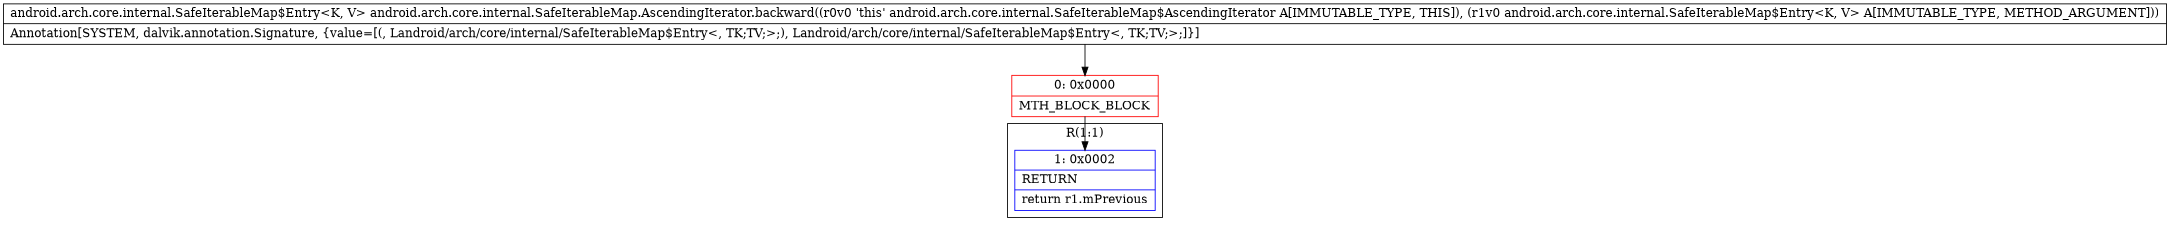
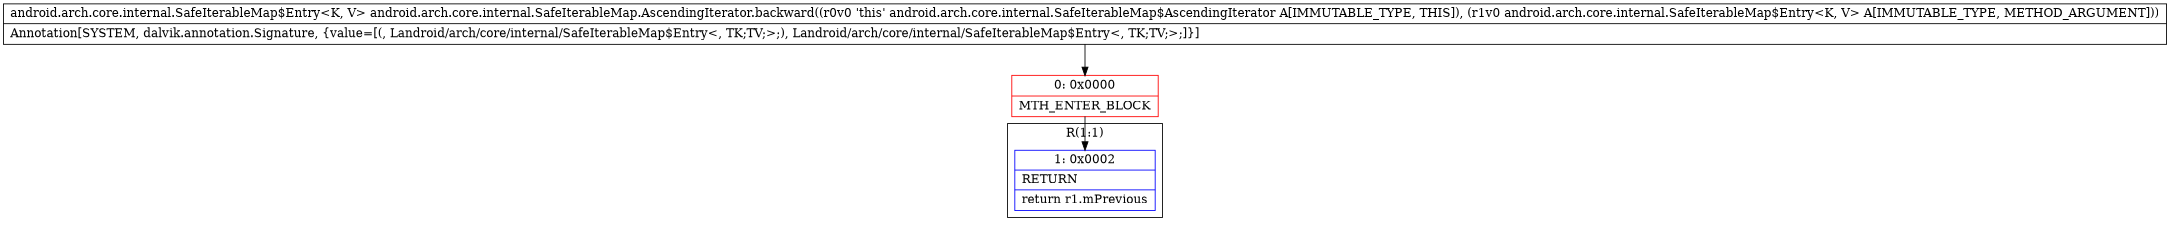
(1085, 106) -> (1085, 106)
